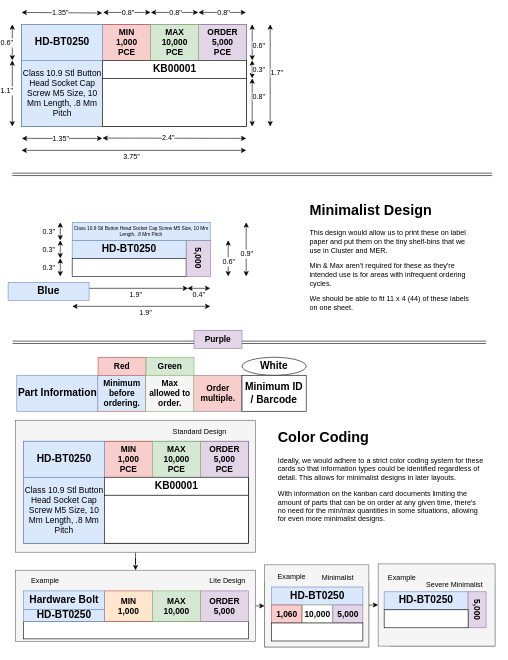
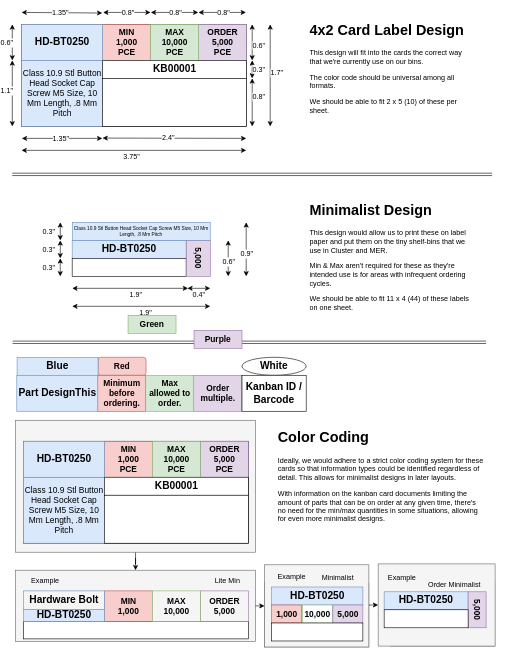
none -> (391, 69)
(49, 291) -> (58, 366)
(122, 366) -> (122, 366)
(170, 366) -> (152, 324)
(58, 393) -> (58, 393)
(122, 393) -> (122, 393)
(170, 393) -> (170, 393)
(218, 393) -> (218, 393)
(274, 393) -> (274, 393)
(200, 432) -> none
(228, 581) -> (228, 581)
(455, 585) -> (455, 585)
(64, 600) -> (64, 600)
(128, 606) -> (128, 606)
(176, 606) -> (176, 606)
(224, 606) -> (224, 606)
(287, 614) -> (287, 614)
